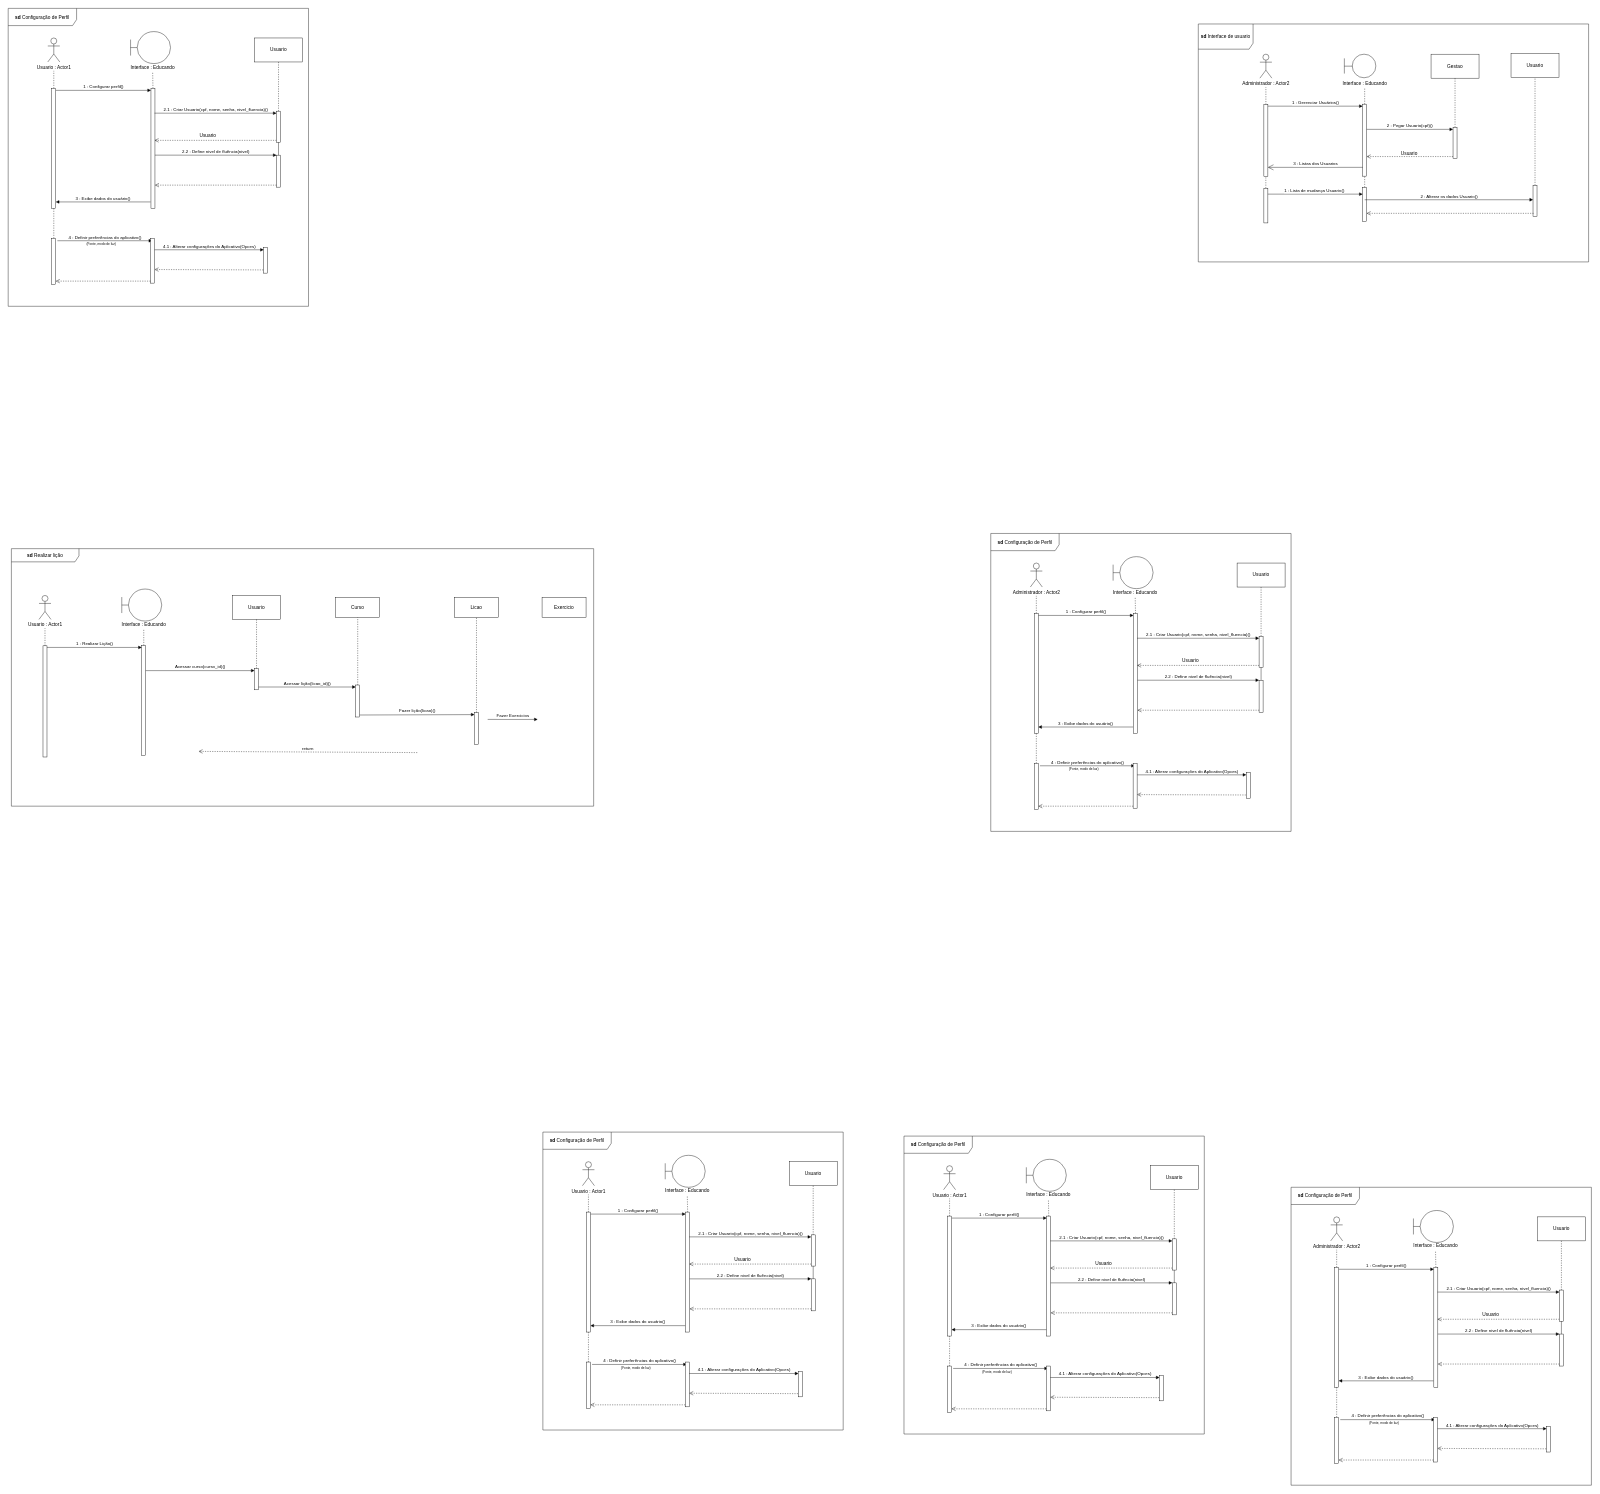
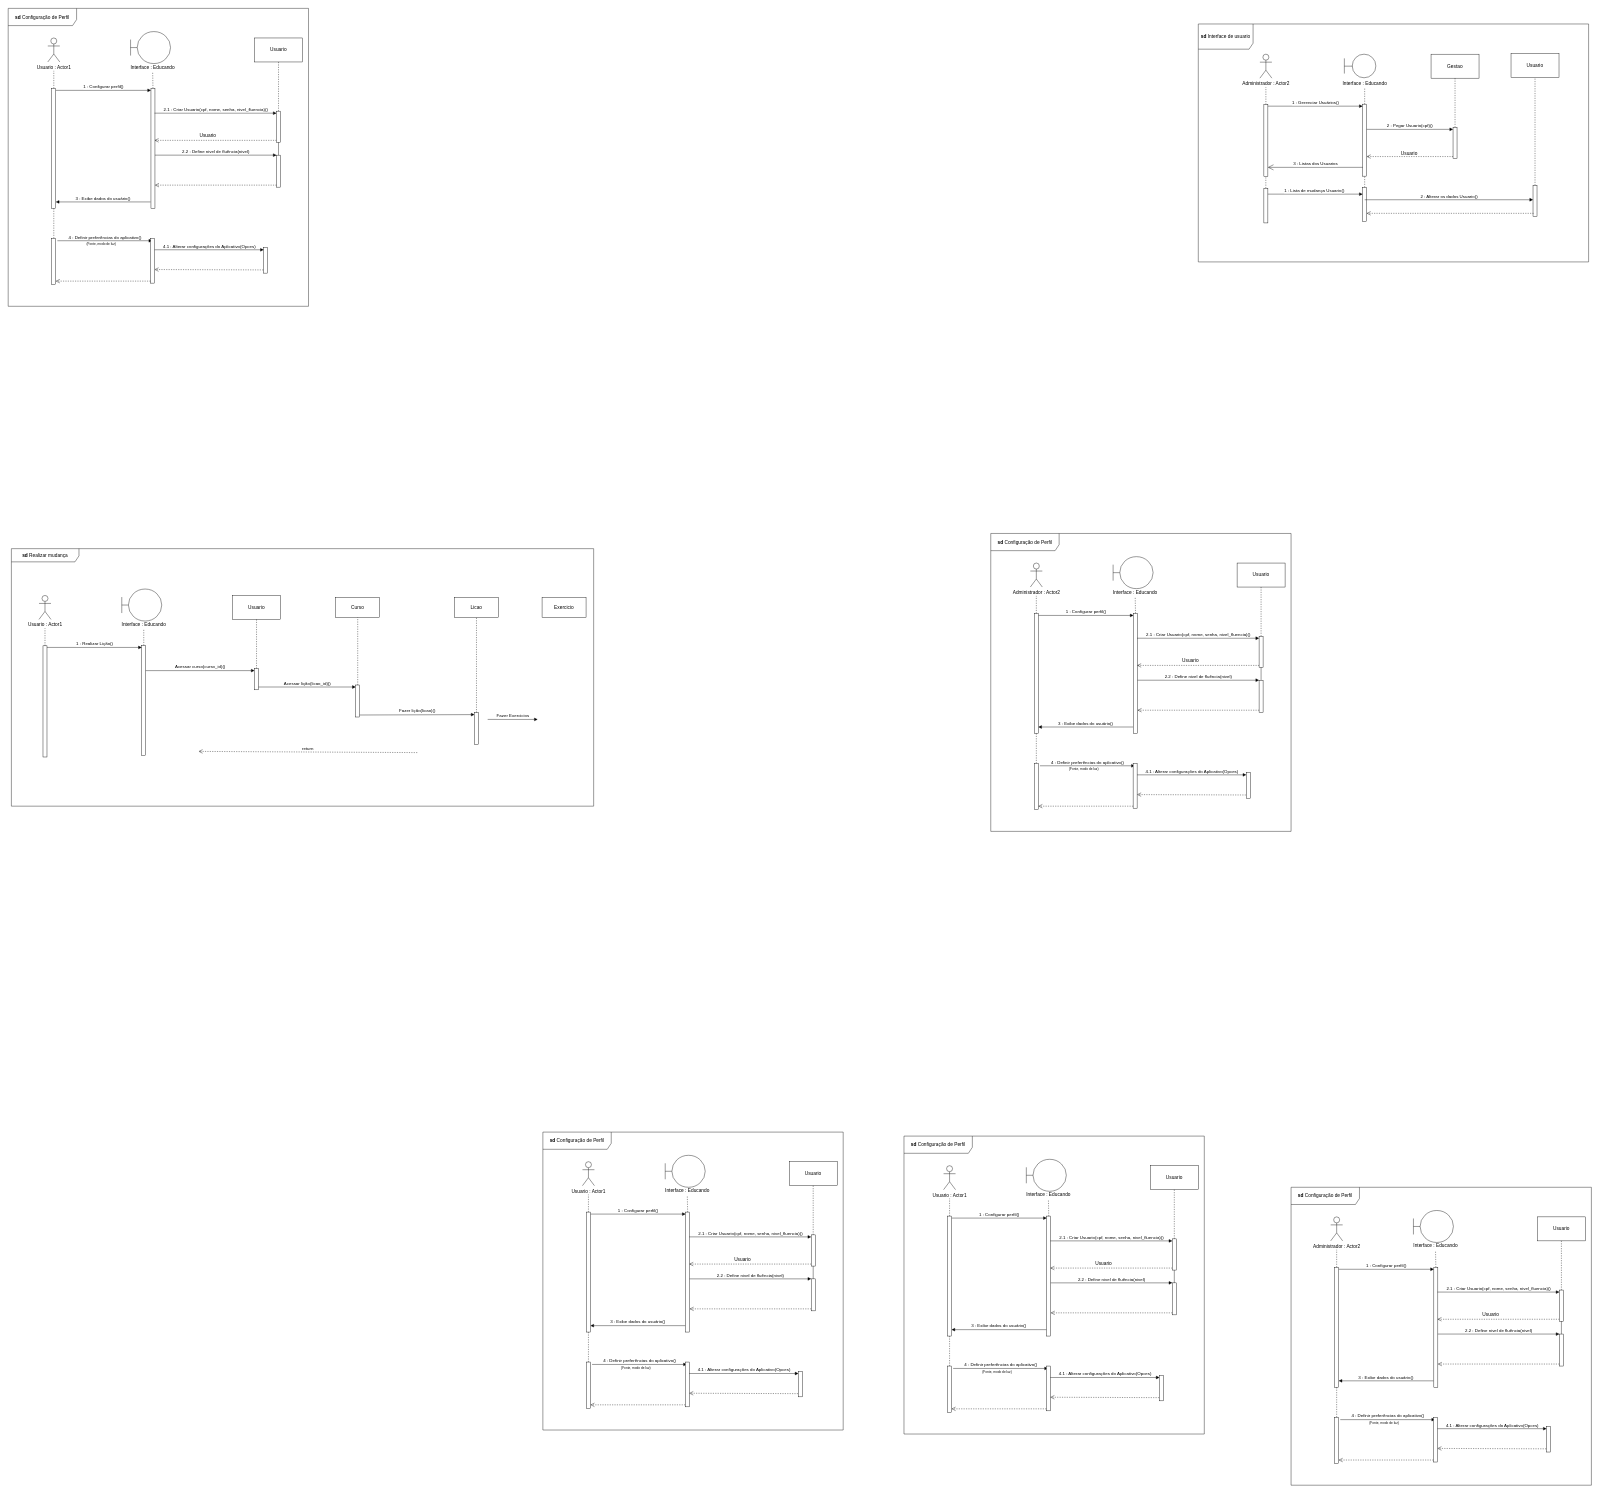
(45, 555) -> (45, 555)
